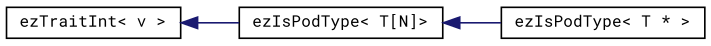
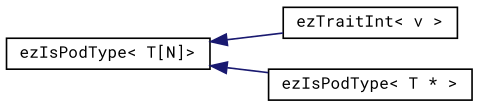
(218, 23) -> (255, 36)
